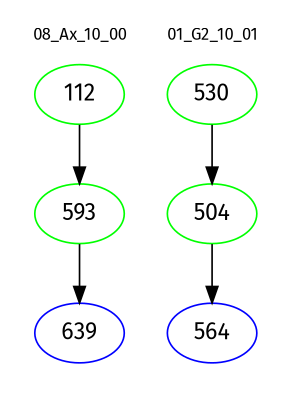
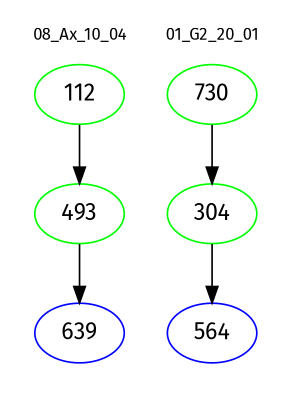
(80, 36) -> (80, 36)
(213, 36) -> (213, 36)
(212, 94) -> (212, 94)
(80, 214) -> (80, 214)
(212, 214) -> (212, 214)
